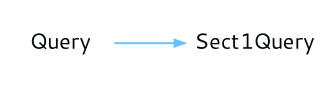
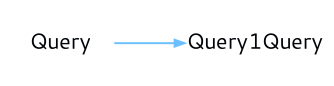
(255, 43) -> (255, 43)
